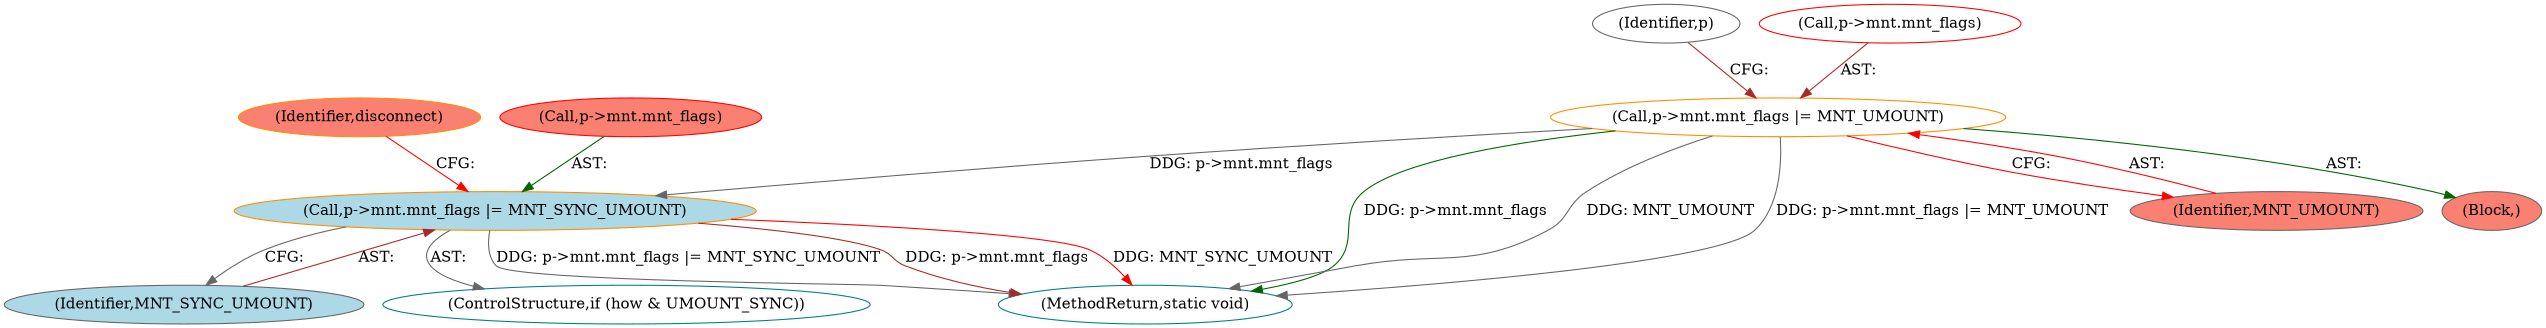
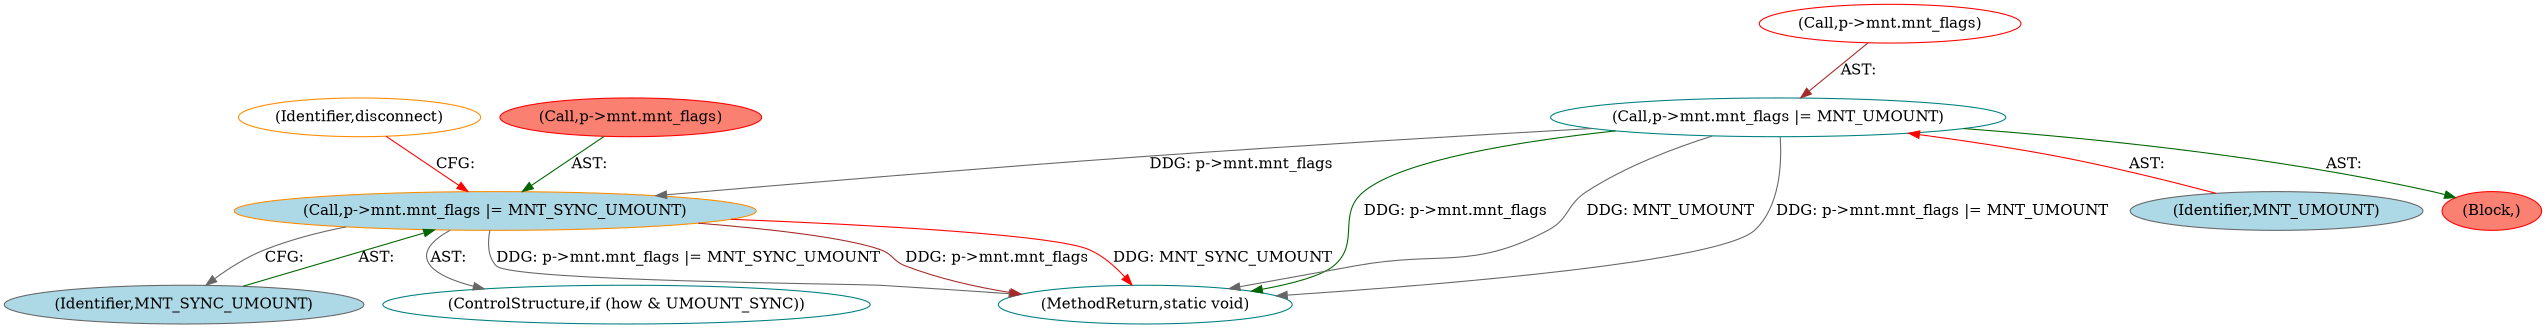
(1666, 24) -> none
(360, 117) -> (360, 117)
(1778, 117) -> (1778, 117)
(2004, 171) -> none
(2277, 211) -> (2277, 211)
(2492, 211) -> (2492, 211)
(333, 260) -> (333, 260)
